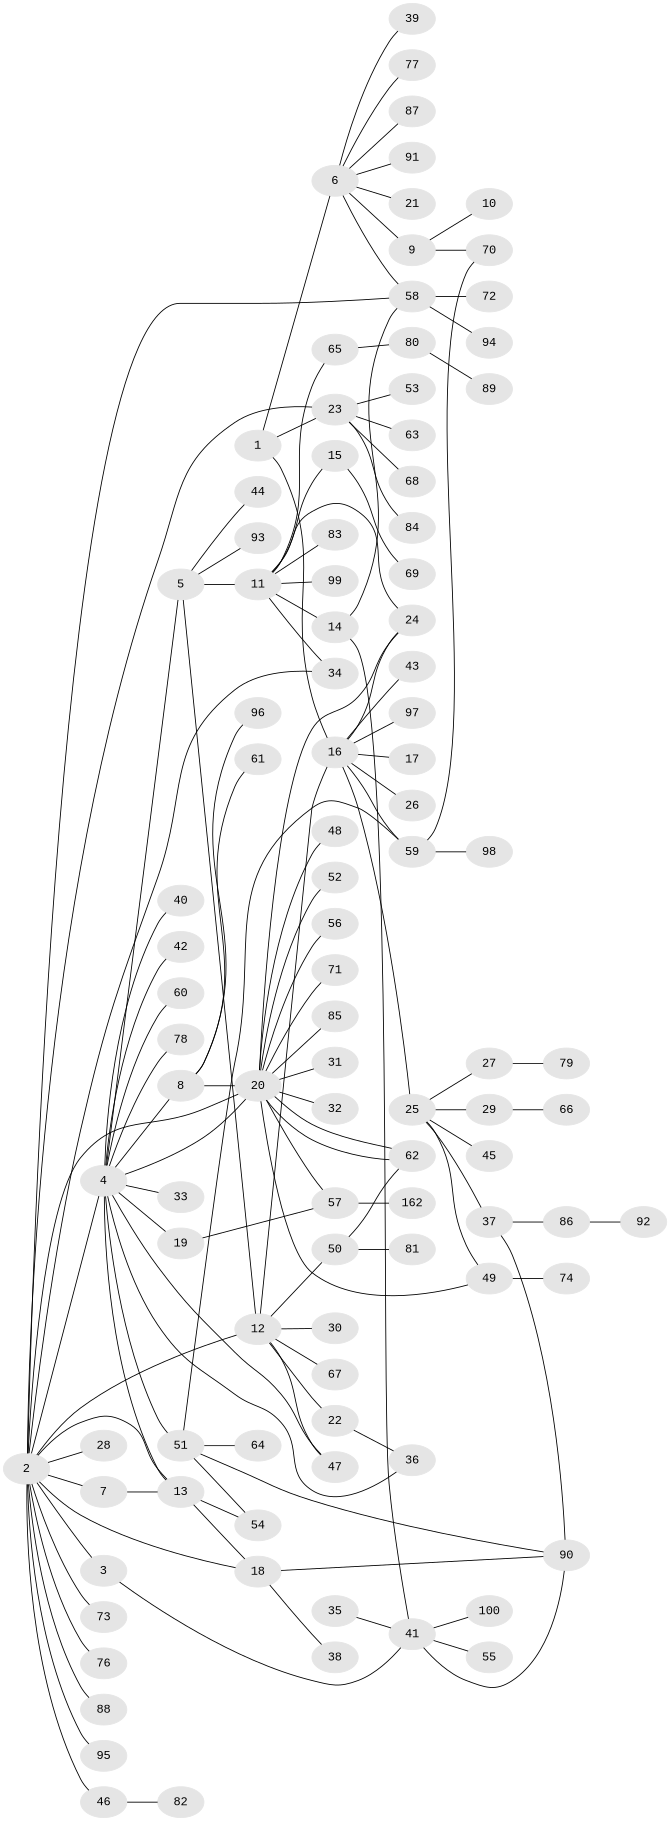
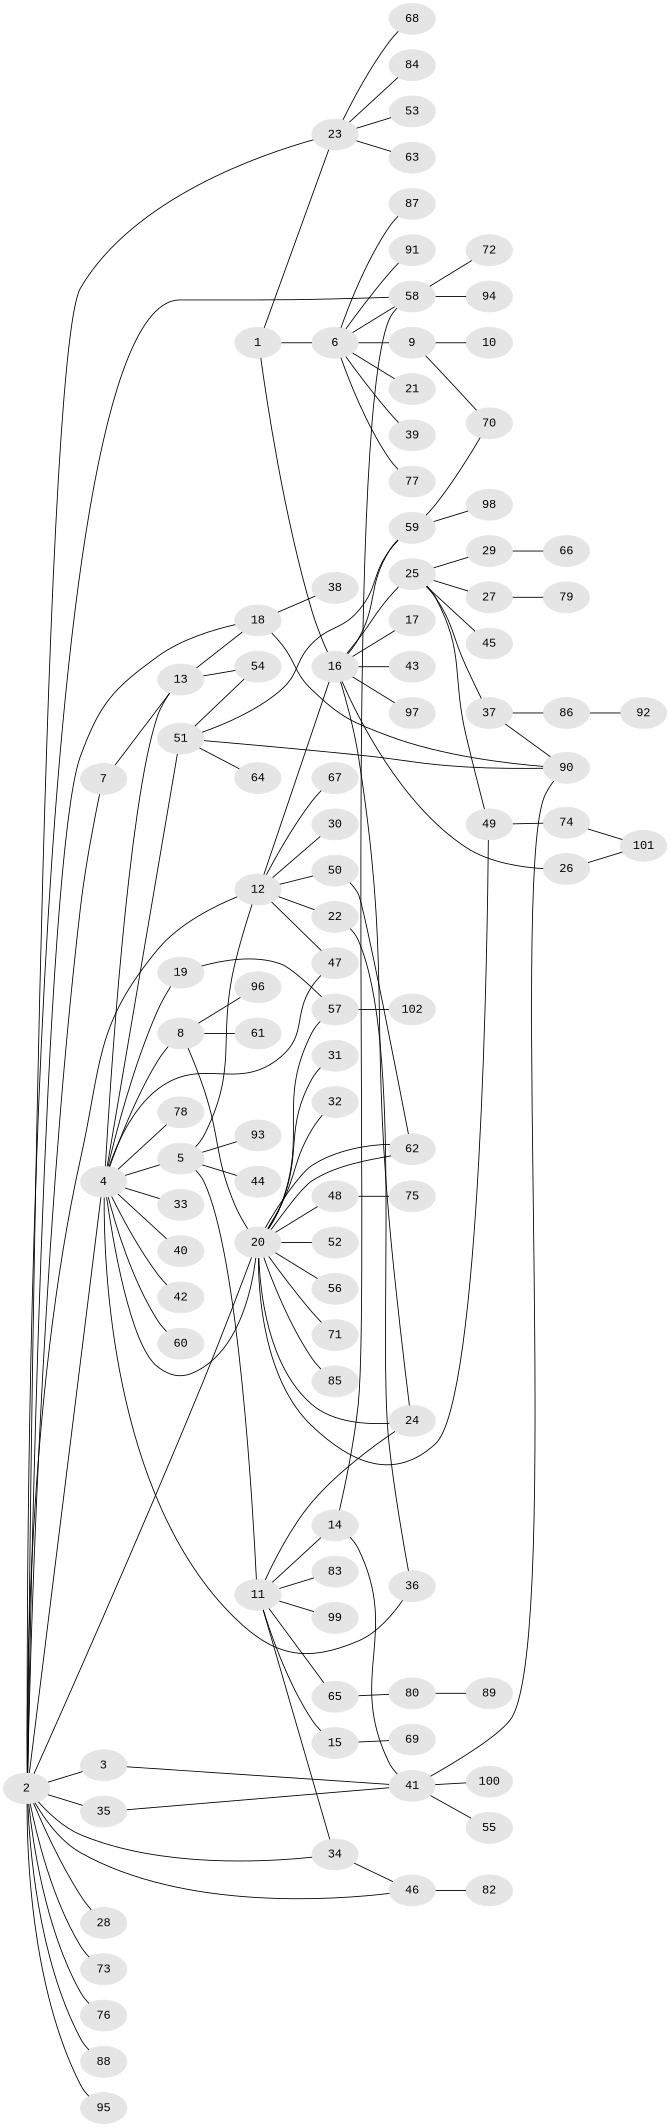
none -> (644, 846)
none -> (412, 1196)
(412, 1203) -> (412, 1009)
(412, 1249) -> none
(112, 1417) -> (65, 1800)
none -> (374, 1872)
